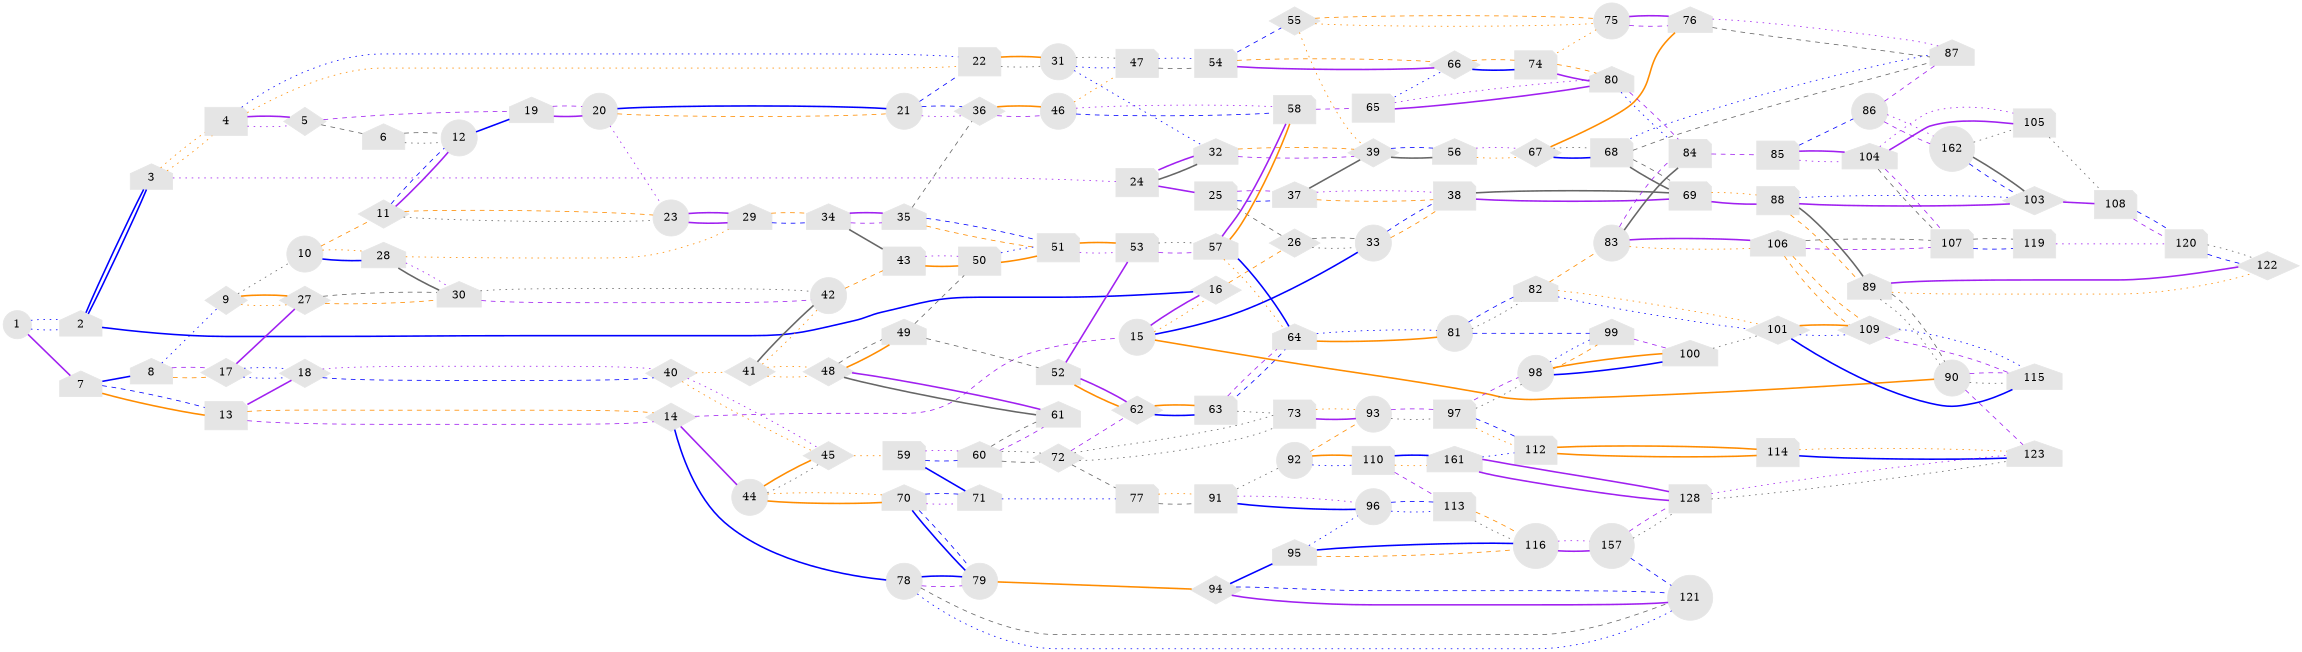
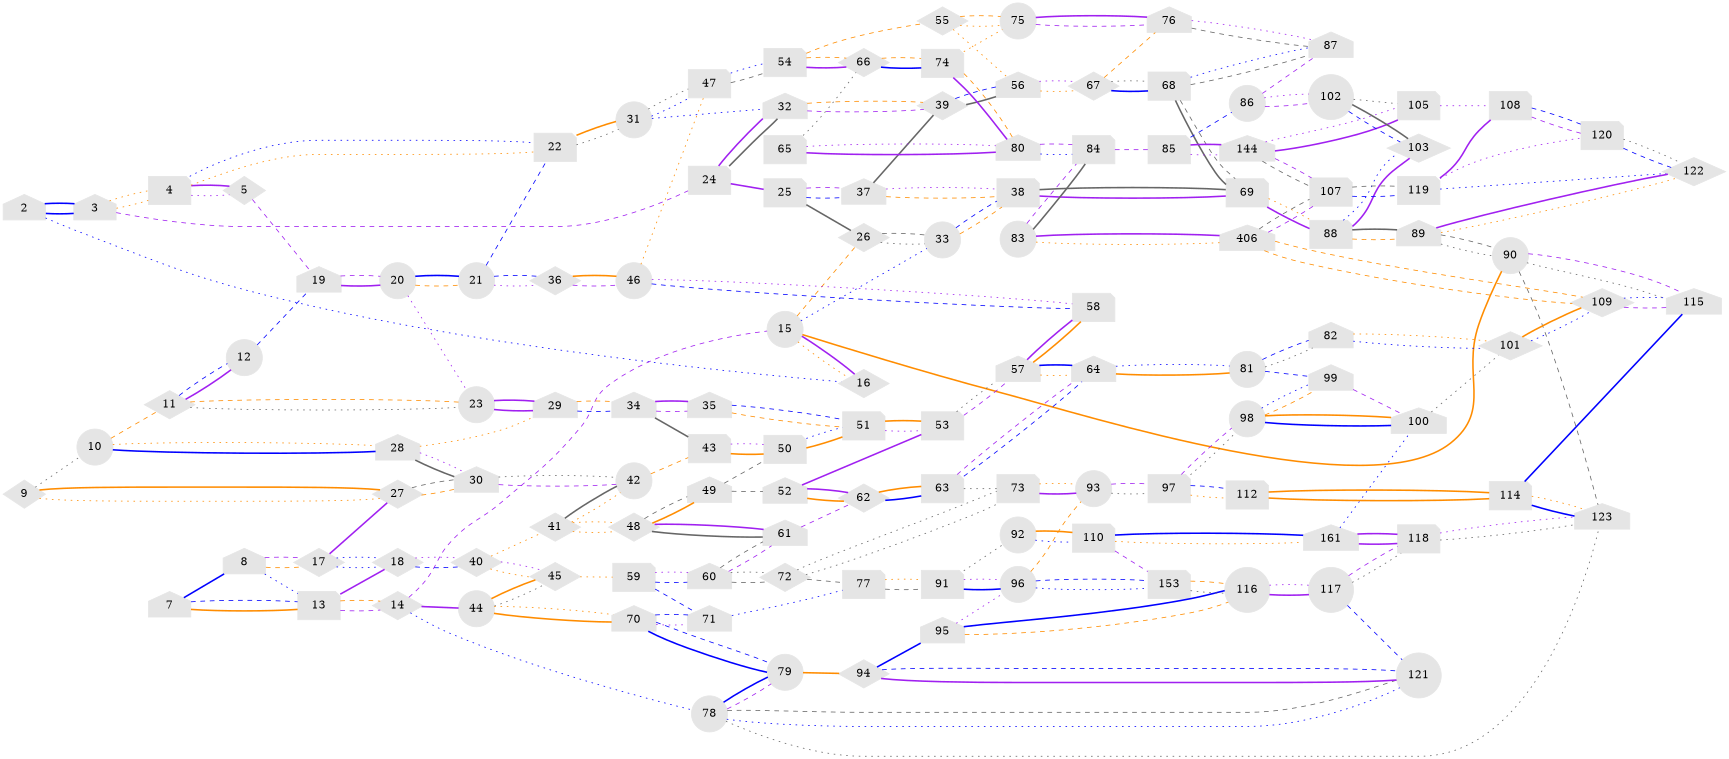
(1259, 40) -> (863, 35)
(1418, 84) -> (837, 97)
(1325, 92) -> (980, 53)
(1329, 109) -> none
(1625, 109) -> (1130, 55)
(493, 126) -> (282, 319)
(384, 138) -> none
(1952, 149) -> (1331, 97)
(1870, 158) -> (1247, 150)
(942, 164) -> none
(2075, 164) -> (1464, 106)
(621, 178) -> (405, 227)
none -> (1553, 181)
(2079, 203) -> (1465, 149)
(1260, 222) -> (829, 218)
(1778, 245) -> (1247, 239)
(1255, 267) -> (826, 282)
(1573, 267) -> none
(1255, 306) -> (867, 283)
(17, 325) -> none
(650, 336) -> (437, 330)
(185, 340) -> (281, 584)
(1897, 393) -> (1603, 398)
(1994, 417) -> (1564, 387)
(1098, 434) -> (825, 516)
(1334, 437) -> (1056, 536)
(1498, 455) -> (1375, 481)
(945, 479) -> (675, 600)
(1690, 499) -> (1419, 539)
(1455, 507) -> (1169, 584)
(1333, 531) -> (980, 608)
(752, 541) -> (548, 669)
(1612, 546) -> (1331, 590)
none -> (1225, 756)
